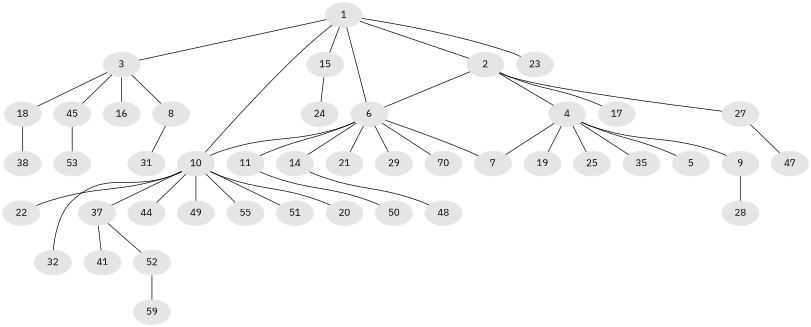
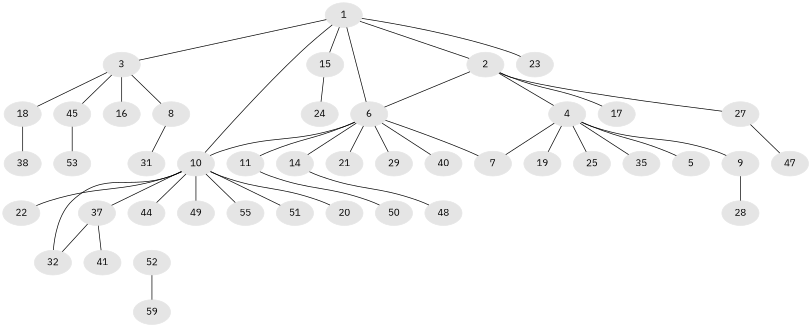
(443, 164) -> (443, 164)
(124, 238) -> (75, 238)
